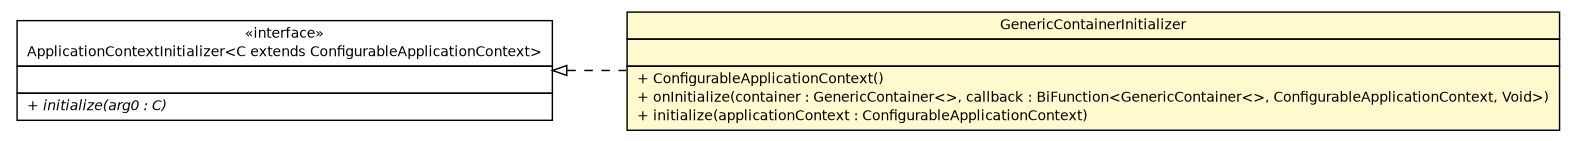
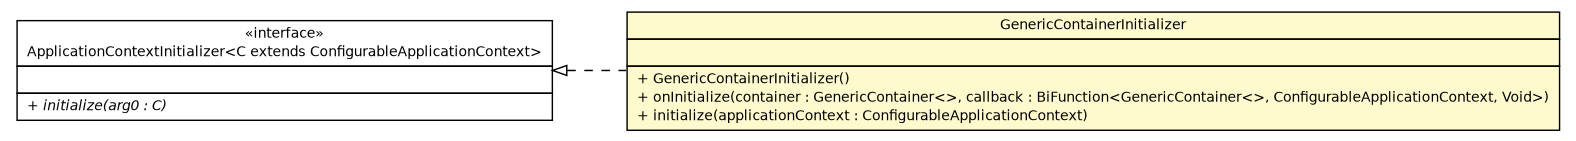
(761, 79) -> (744, 79)
